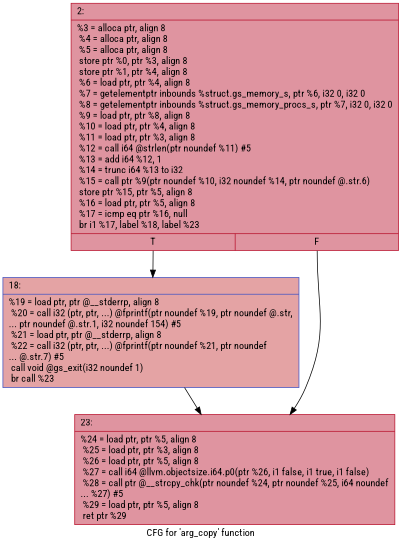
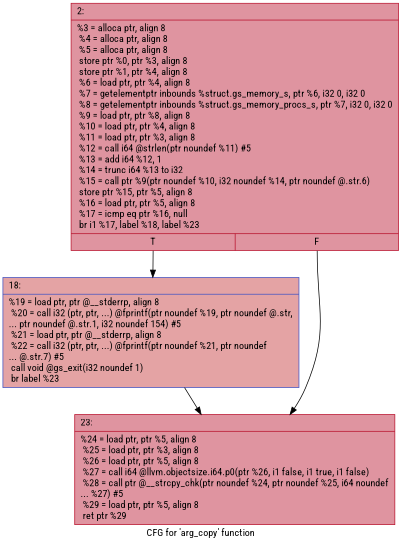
(32, 379) -> (34, 379)
